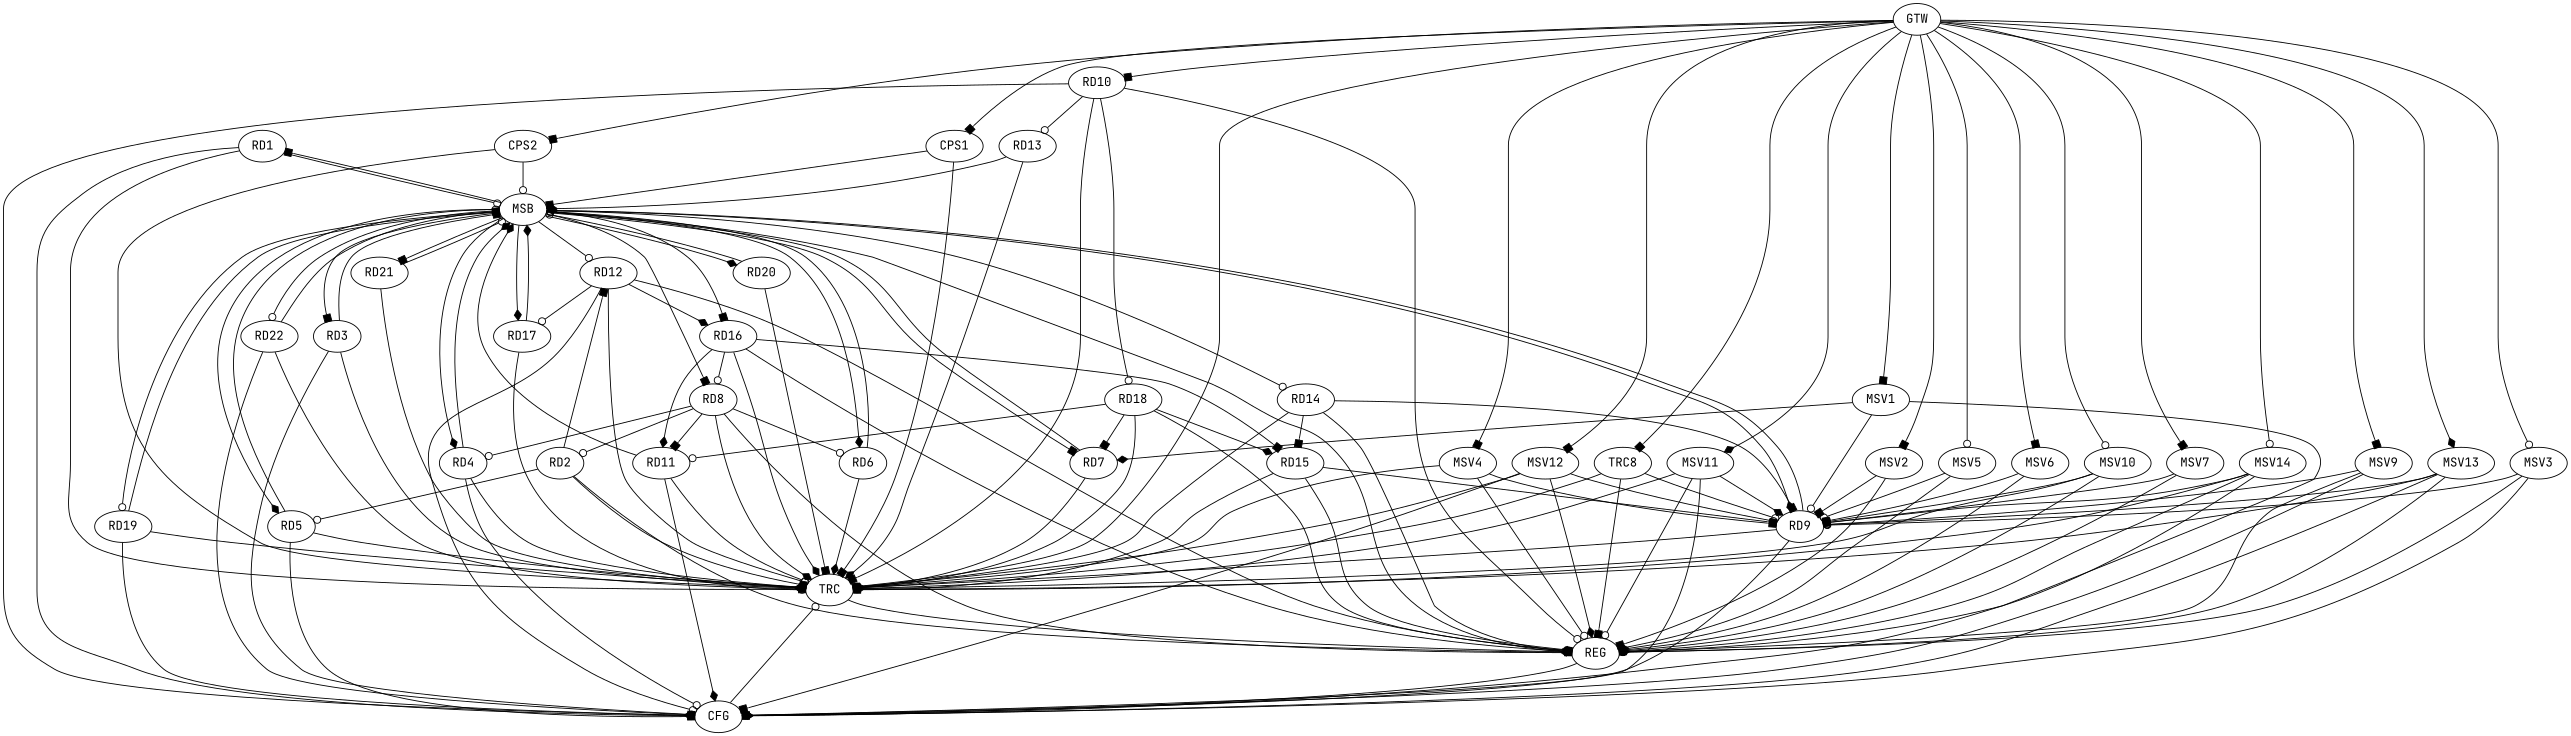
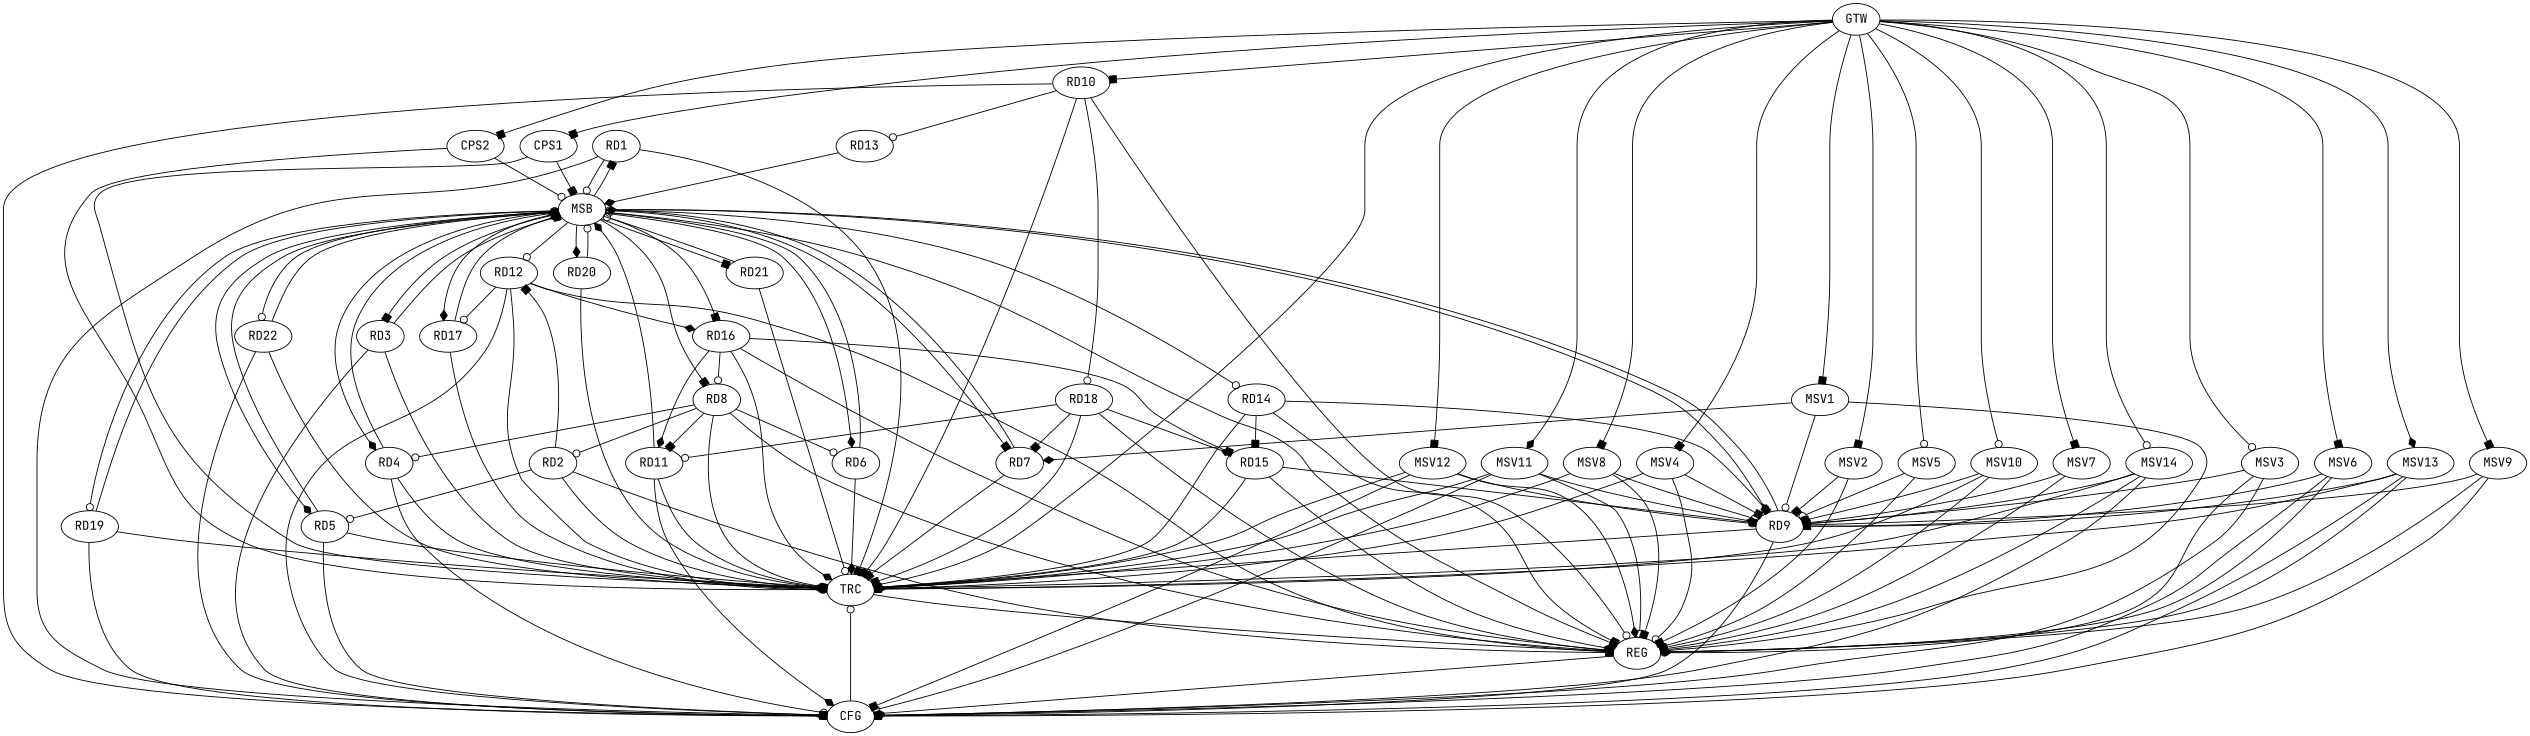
(947, 384) -> none
(1623, 463) -> (1592, 463)
none -> (1631, 692)
